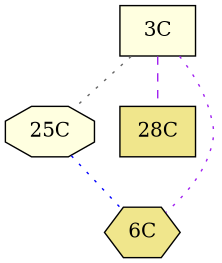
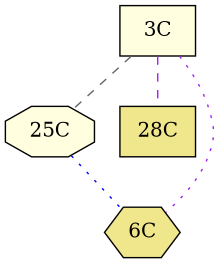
(102, 83) -> (102, 83)
